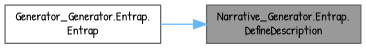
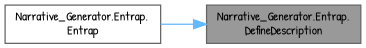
(83, 24) -> (83, 24)
